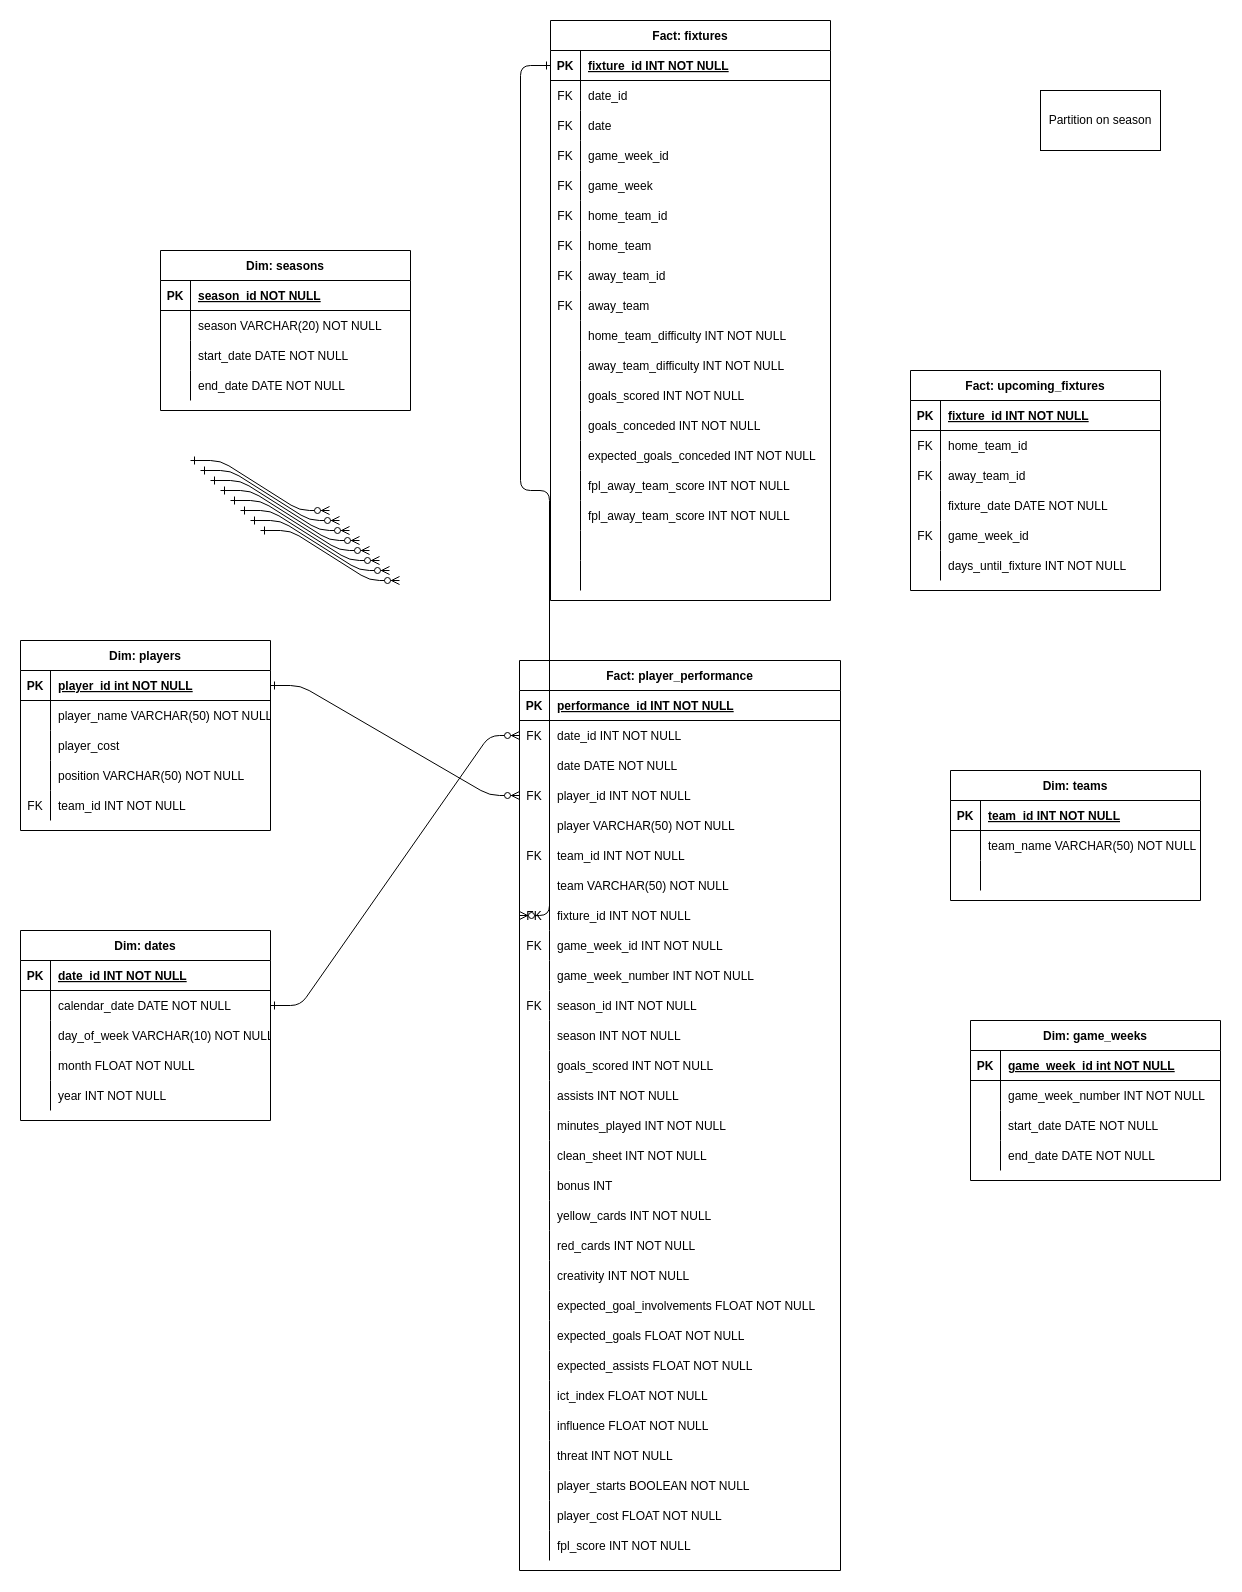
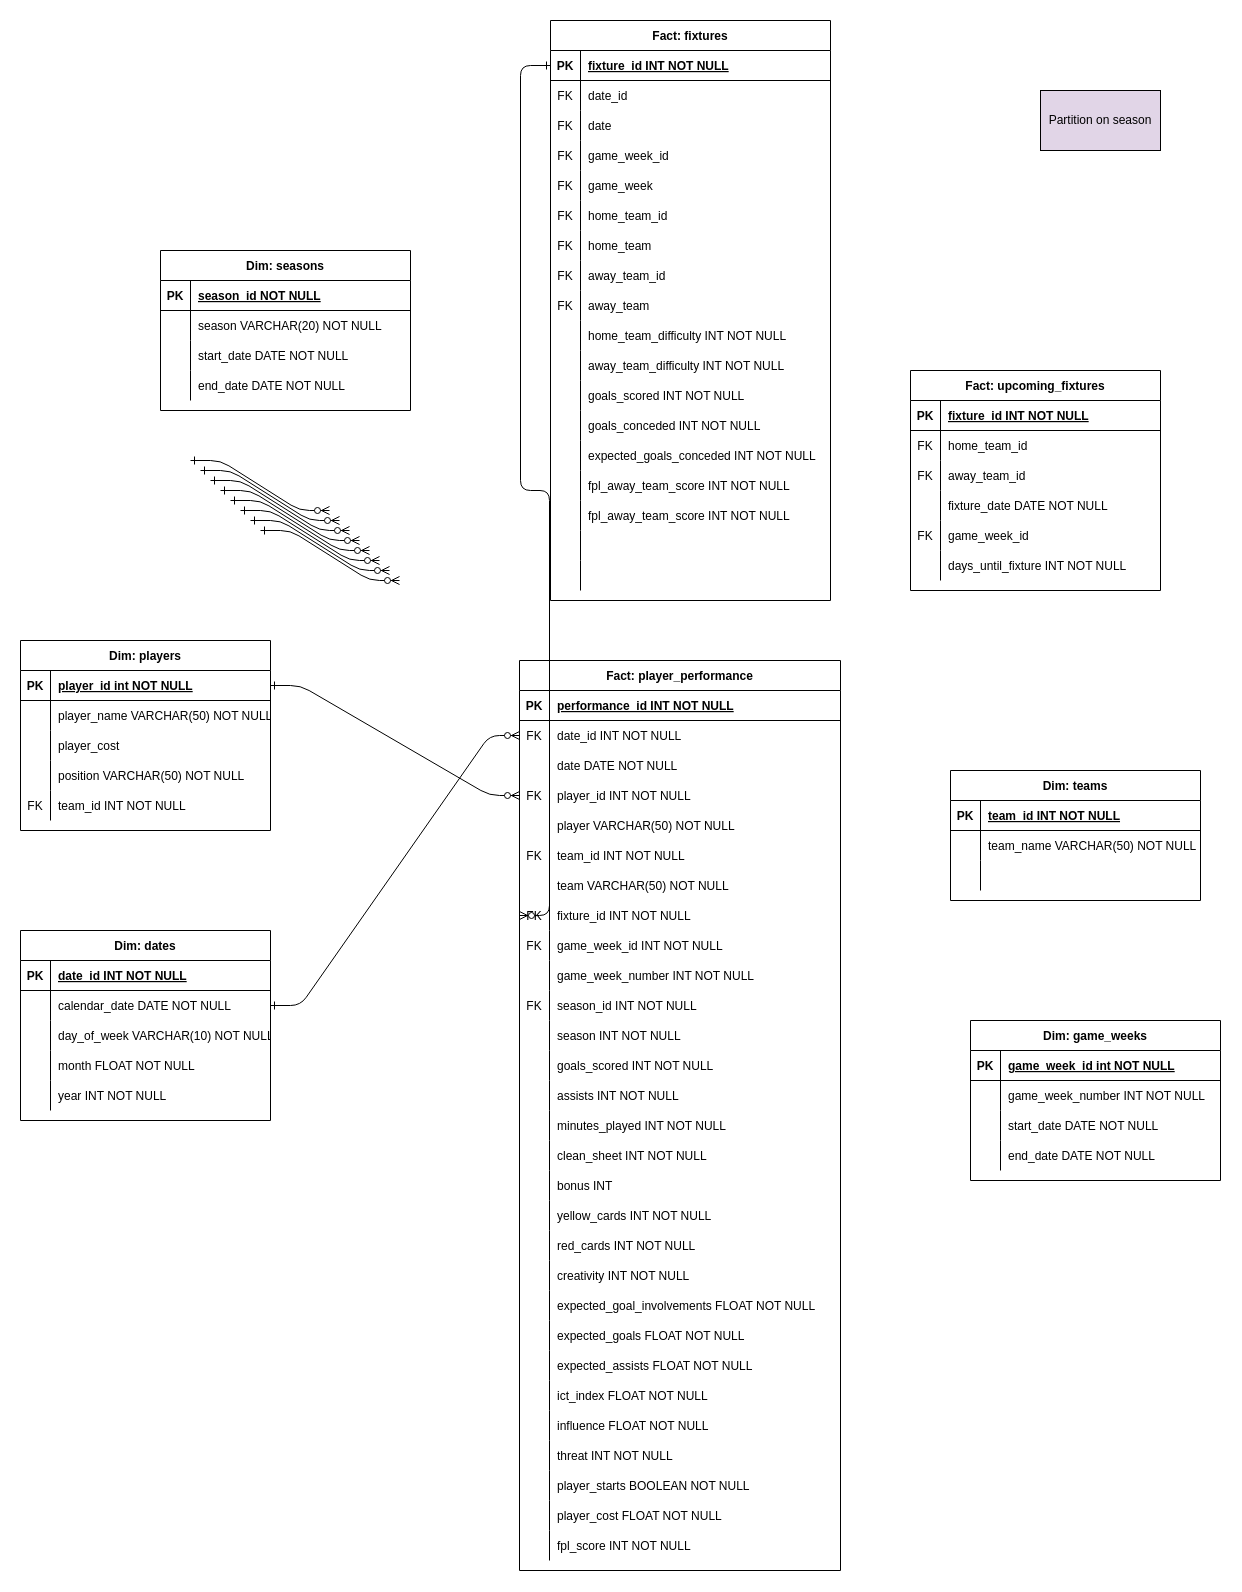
(1101, 121) -> (1101, 121)
